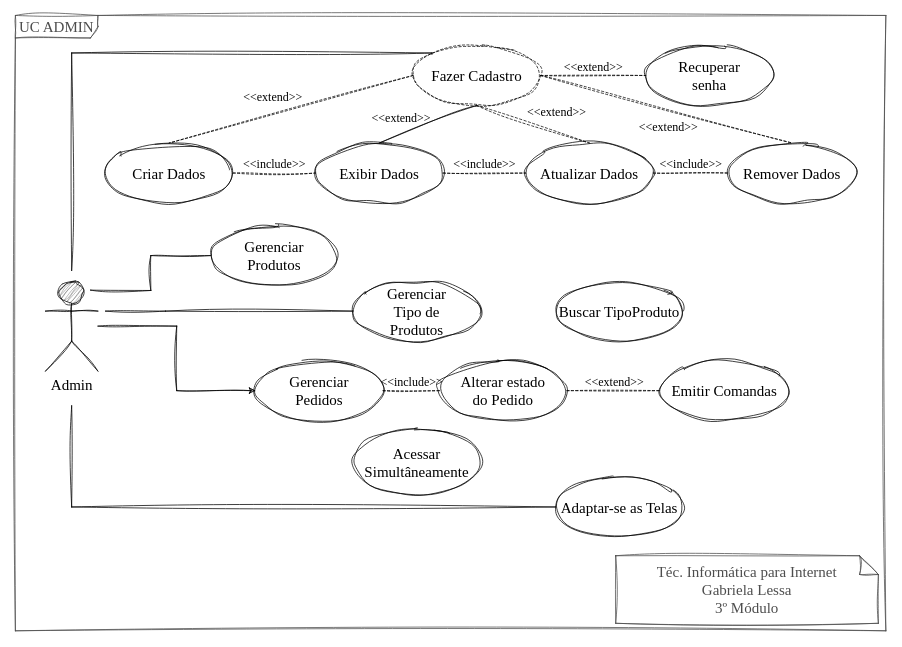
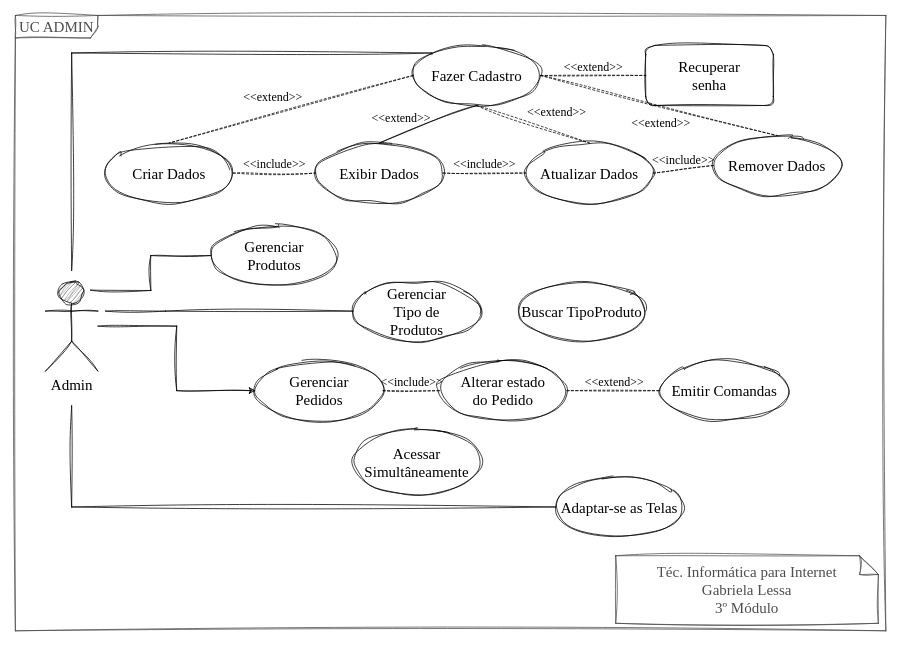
(477, 75) -> (477, 75)
(709, 75) -> (709, 75)
(792, 173) -> (777, 165)
(619, 311) -> (582, 311)
